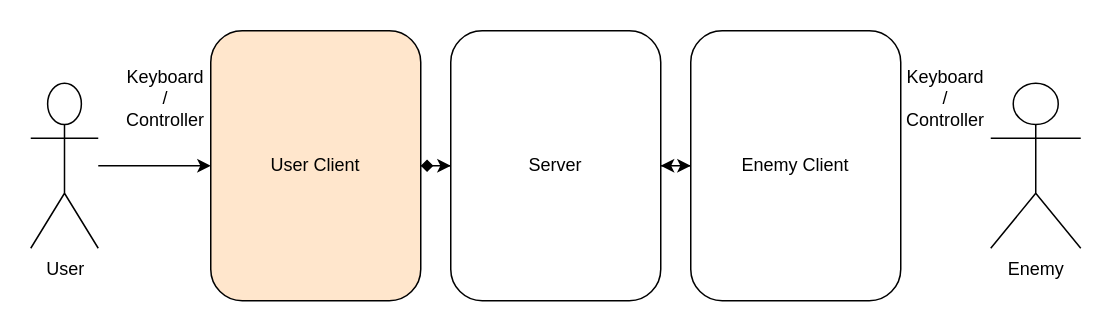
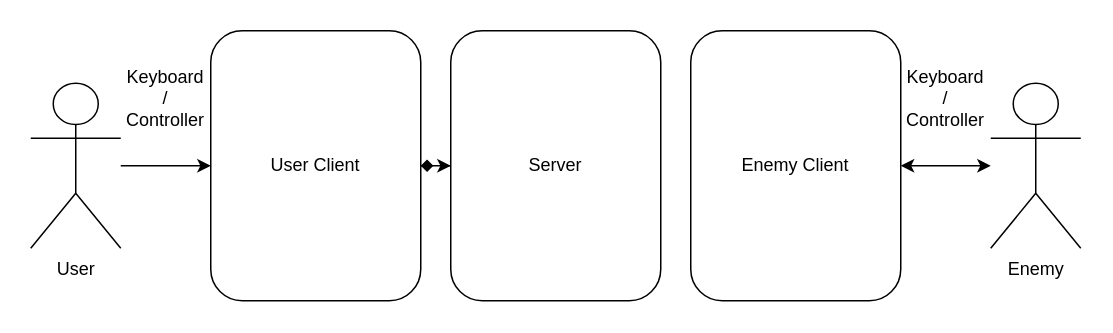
(65, 166) -> (76, 166)
(316, 166) -> (316, 166)
(676, 166) -> (946, 166)
